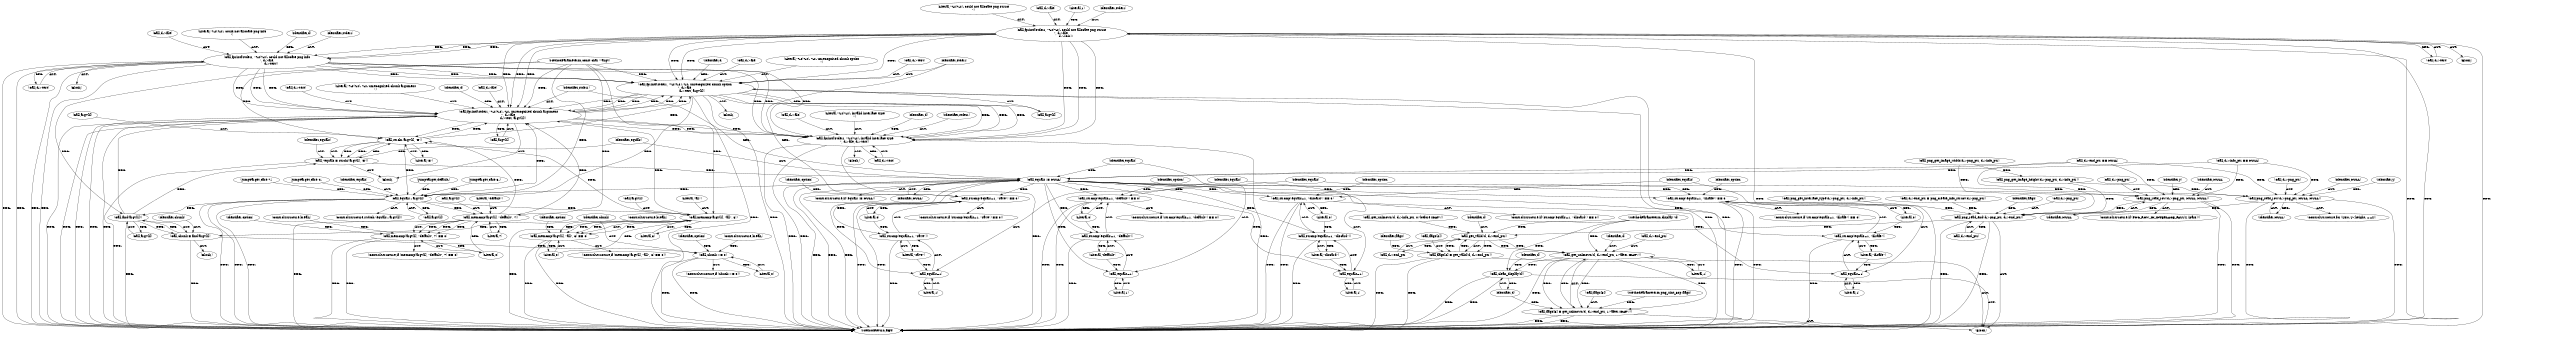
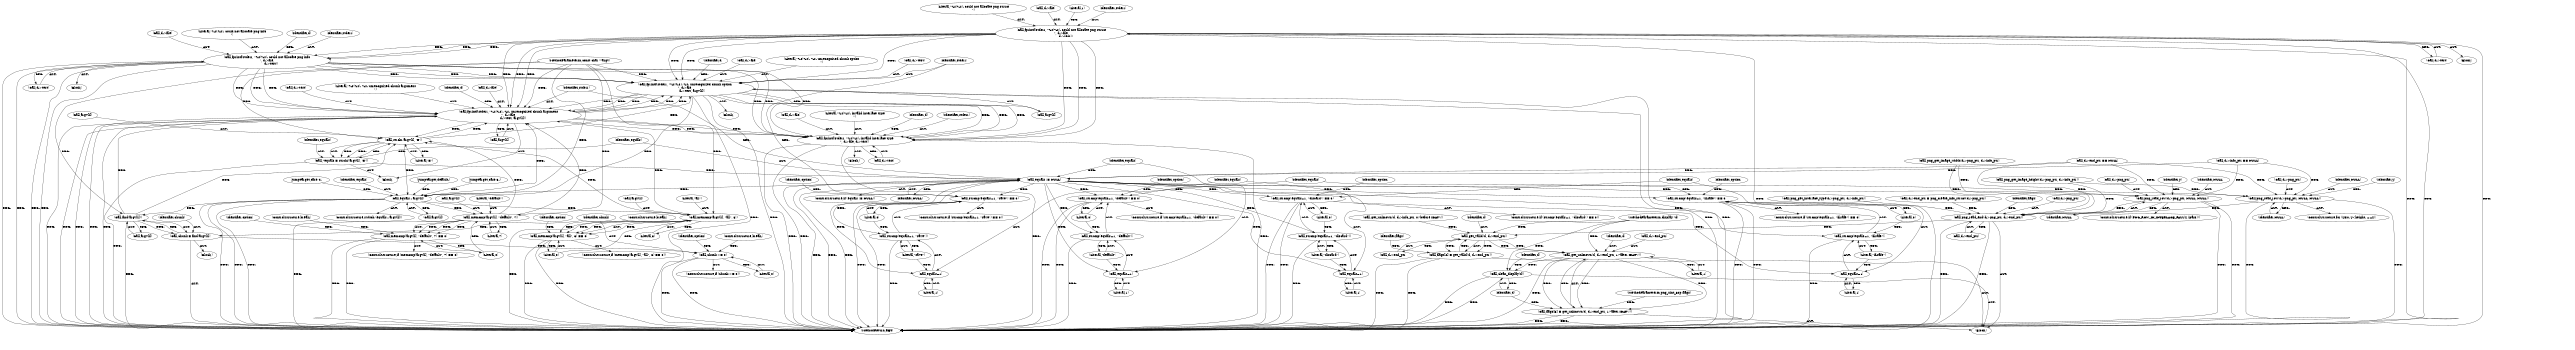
(1997, 170) -> (2089, 198)
(219, 173) -> (267, 173)
(257, 180) -> none
(1432, 236) -> none
(196, 284) -> (196, 284)
(1596, 293) -> none
